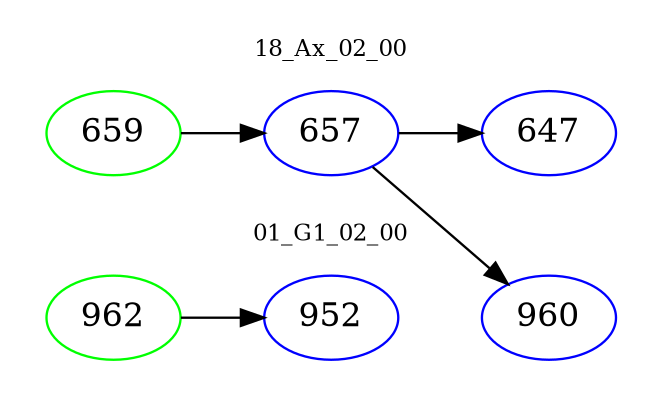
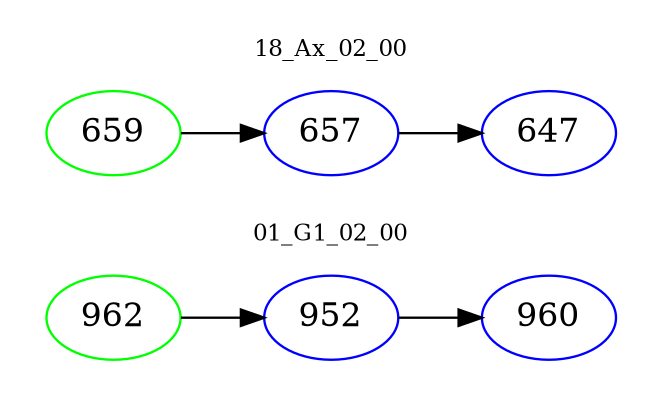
(443, 228) -> (428, 318)
